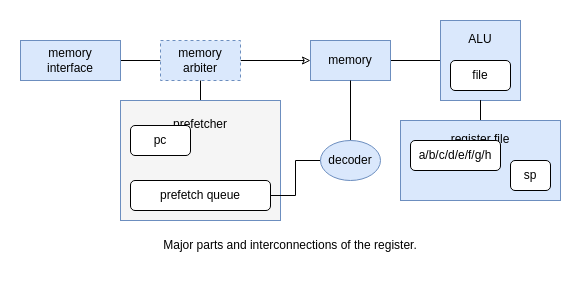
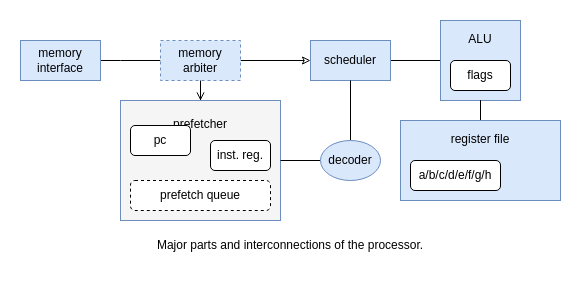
(71, 61) -> (61, 61)
(351, 61) -> (351, 61)
(481, 76) -> (481, 76)
(201, 95) -> (201, 95)
none -> (241, 156)
(456, 156) -> (456, 176)
(531, 176) -> none
(296, 190) -> (289, 161)
(201, 196) -> (201, 196)
(291, 246) -> (291, 246)
